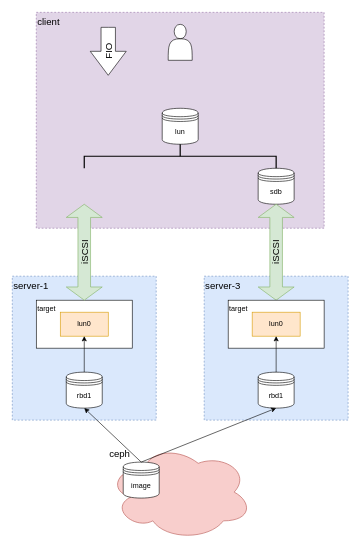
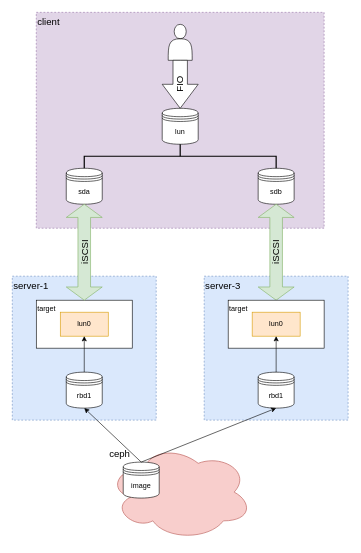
(108, 51) -> (180, 84)
none -> (84, 186)
